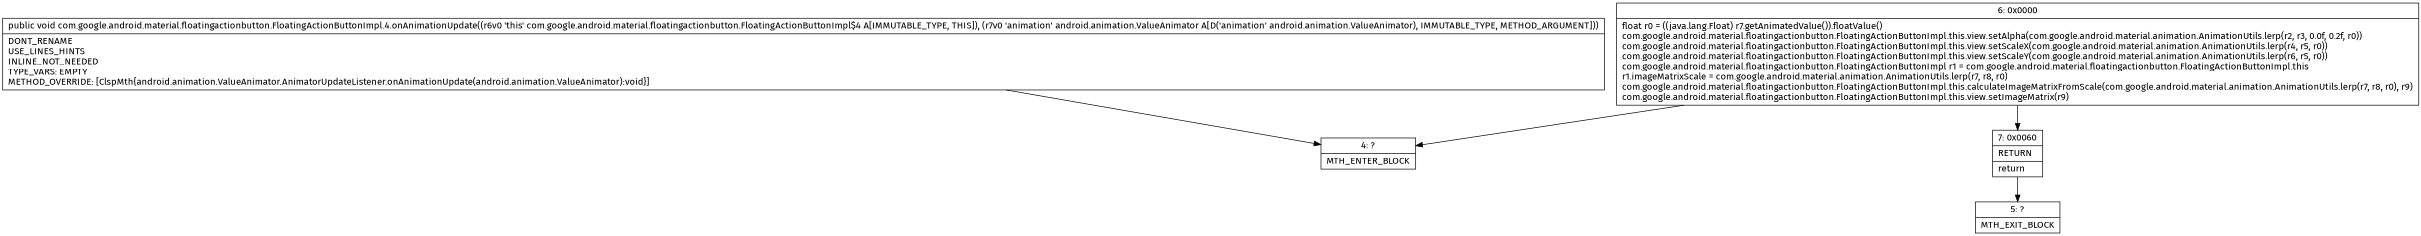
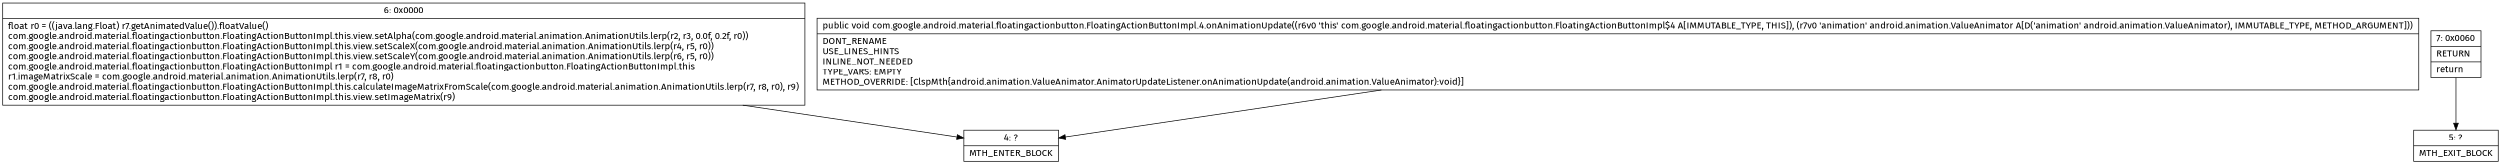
(2018, 114) -> none
